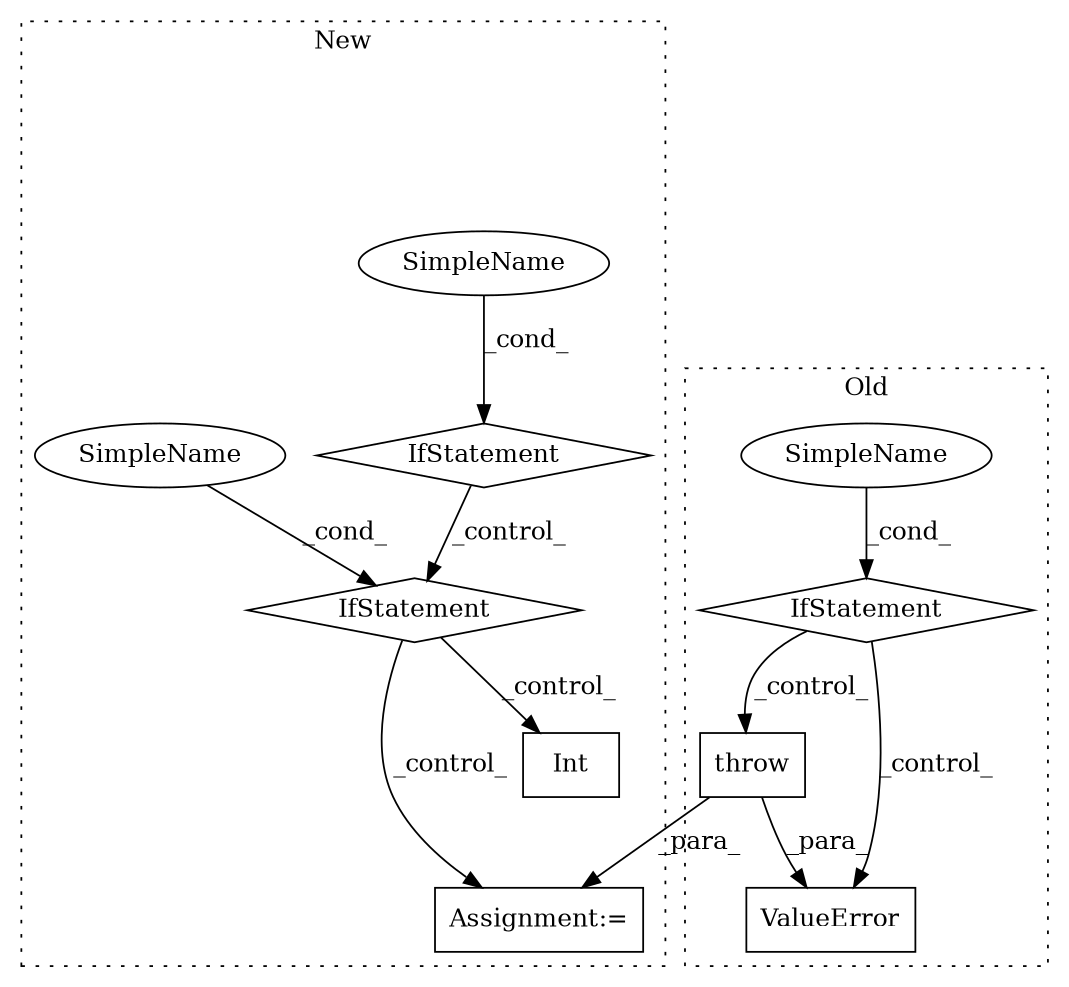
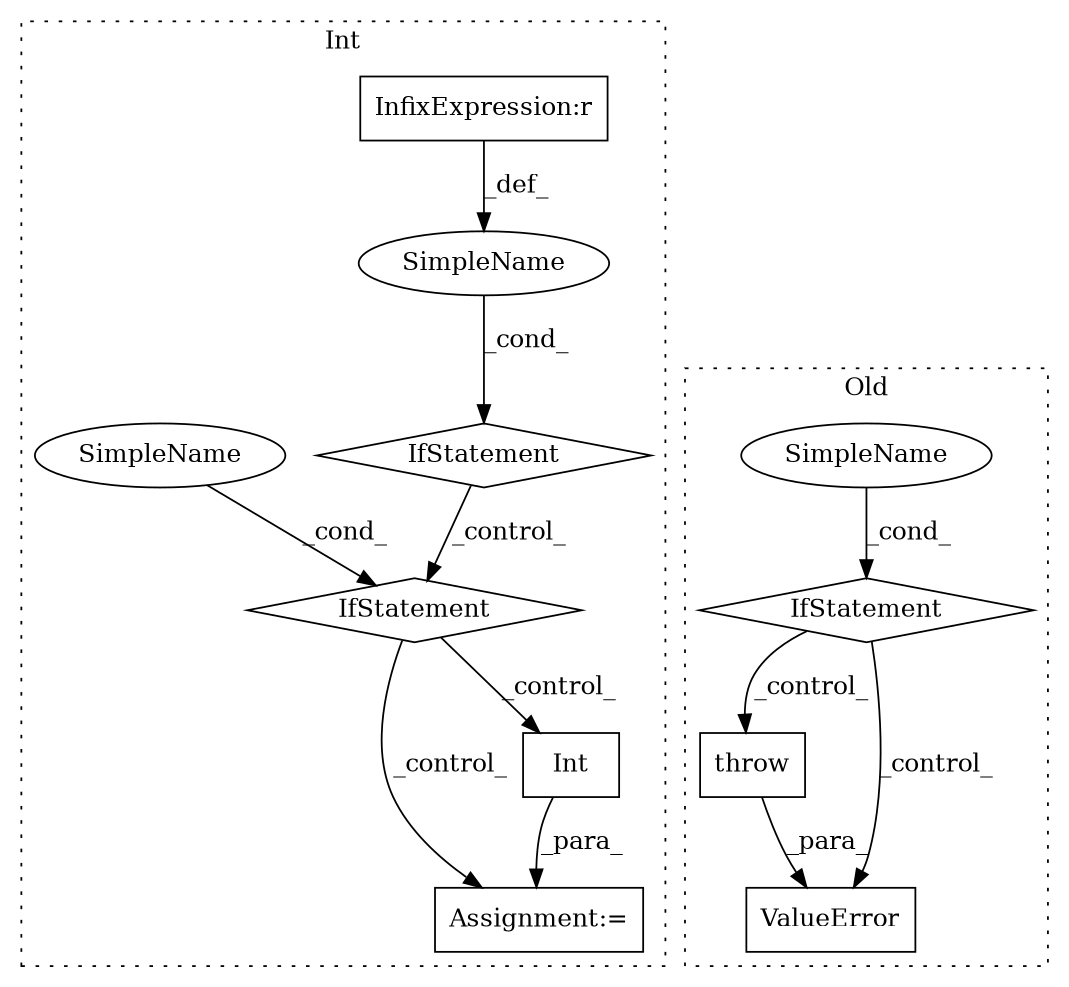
(343, 42) -> (343, 42)
none -> (484, 109)
(653, 837) -> (540, 832)
